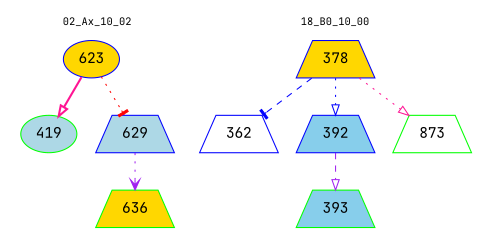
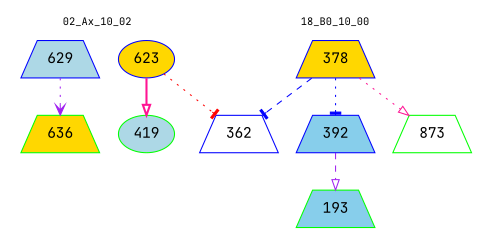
(336, 92) -> (336, 94)
(111, 94) -> (198, 100)
(336, 209) -> (336, 209)
